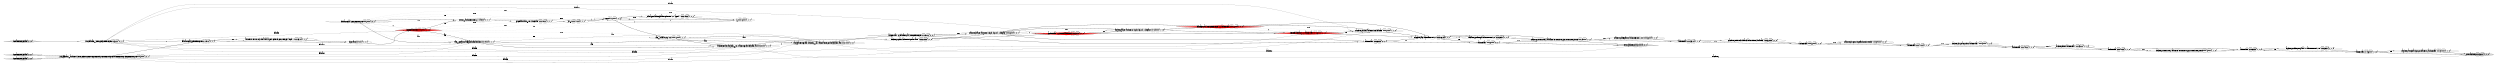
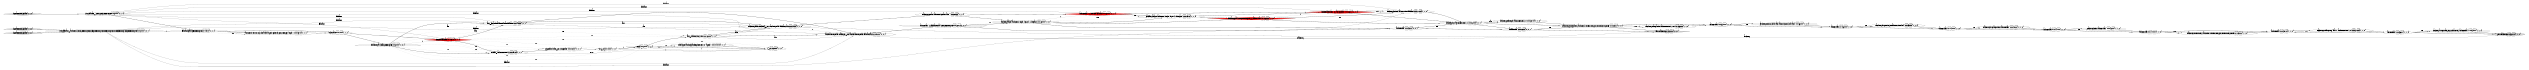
none -> (363, 39)
